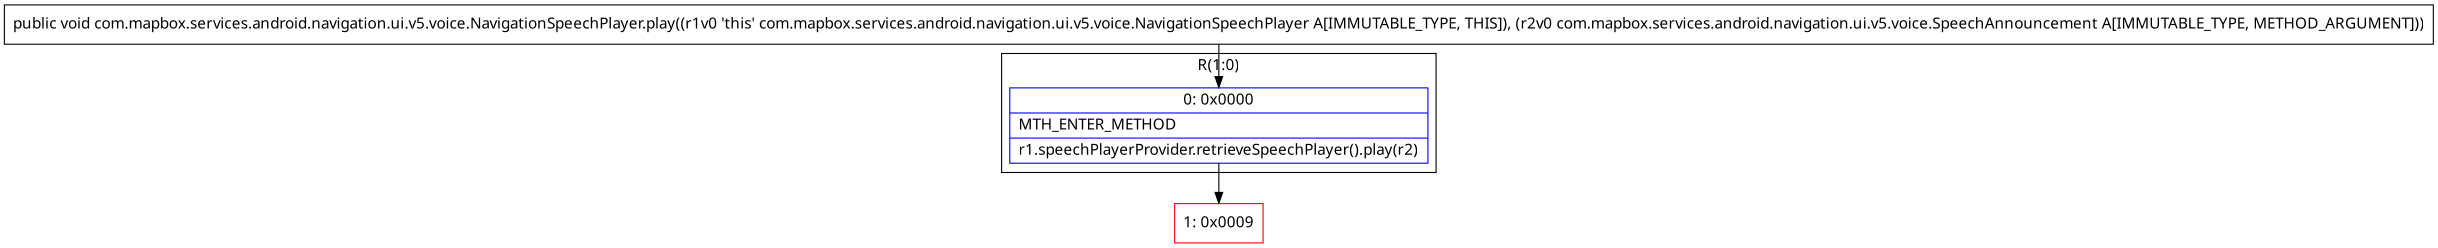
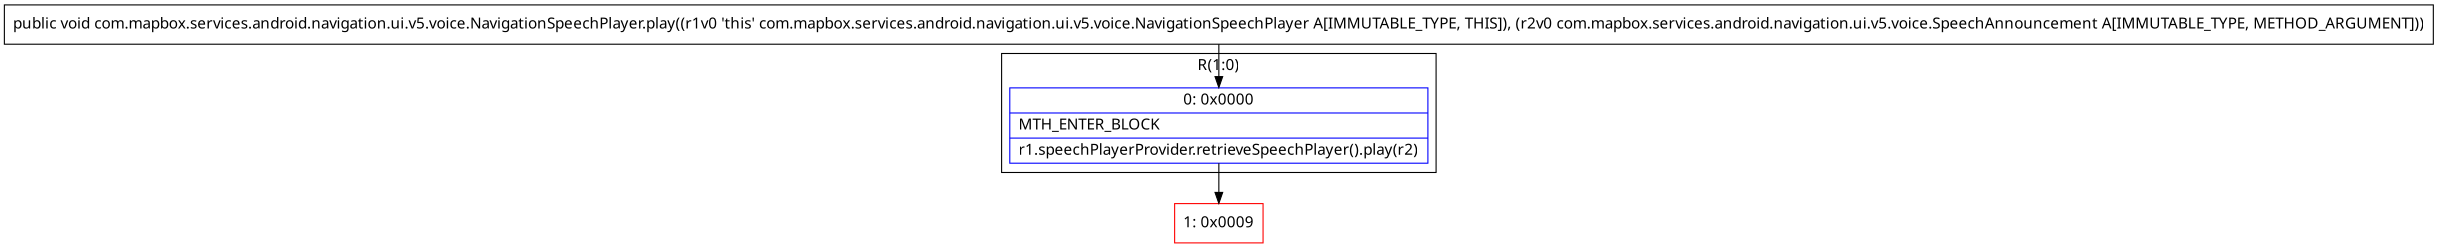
(1098, 125) -> (1089, 125)
